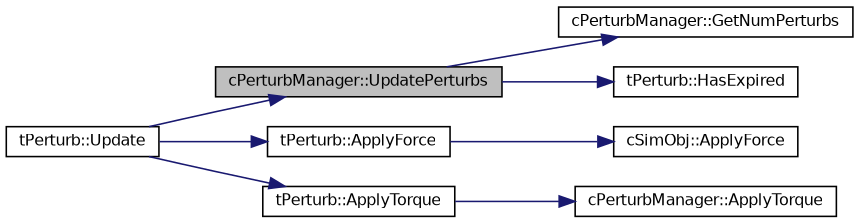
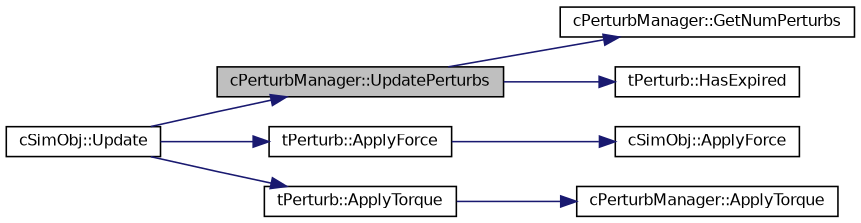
(83, 142) -> (83, 142)
